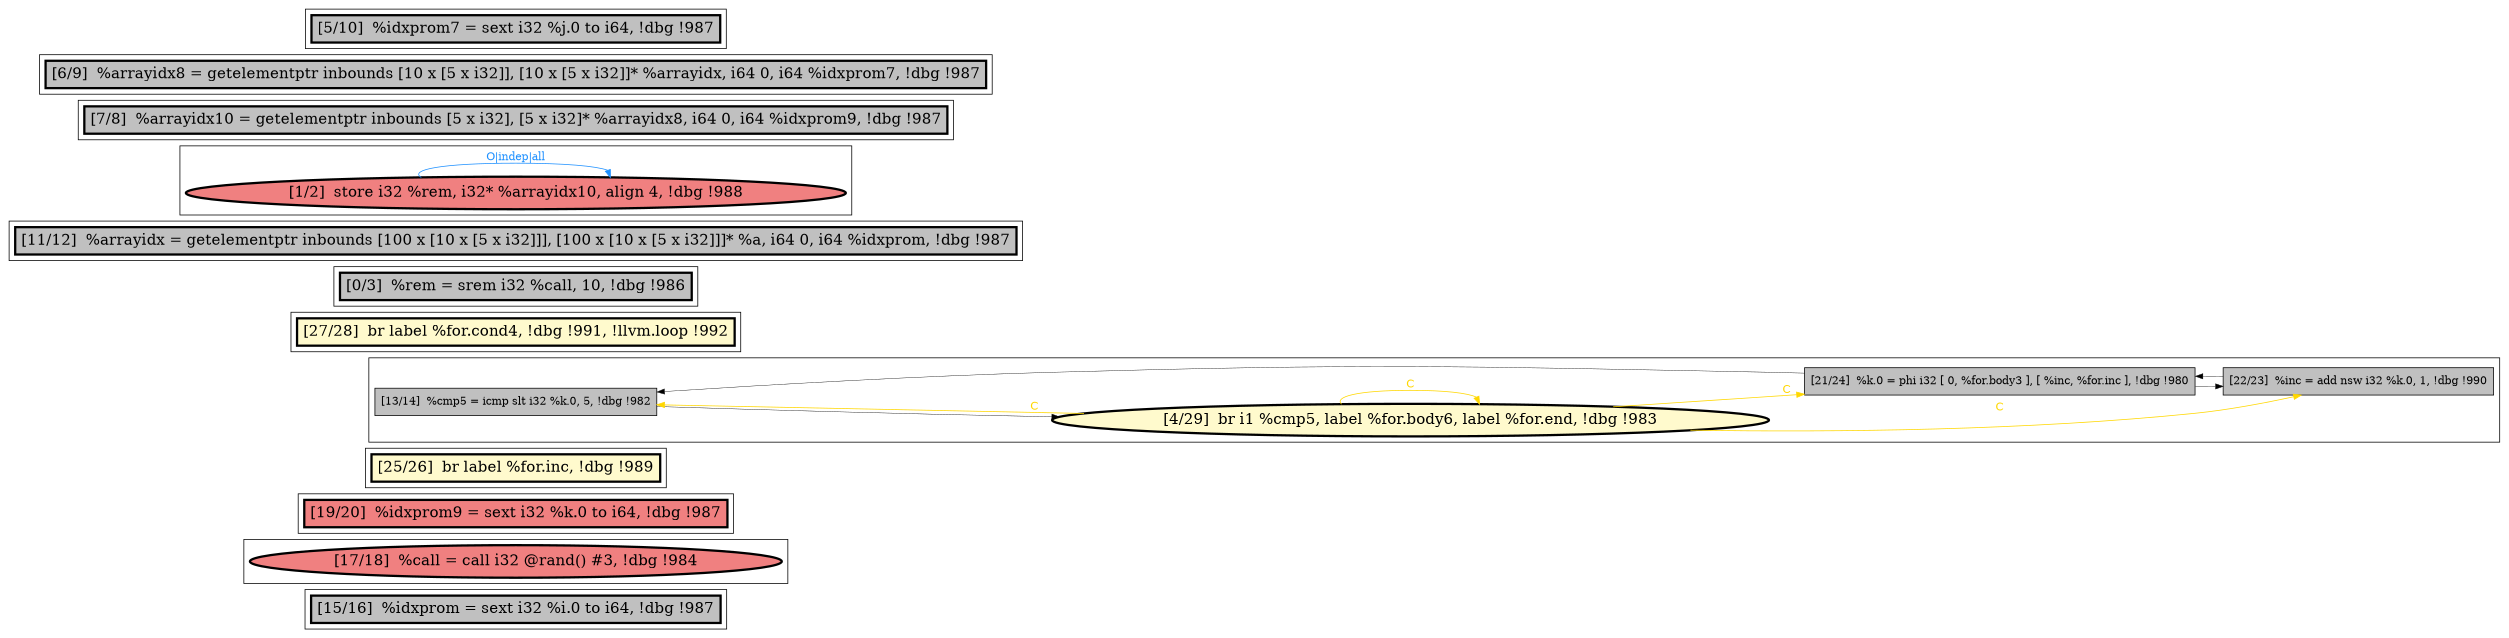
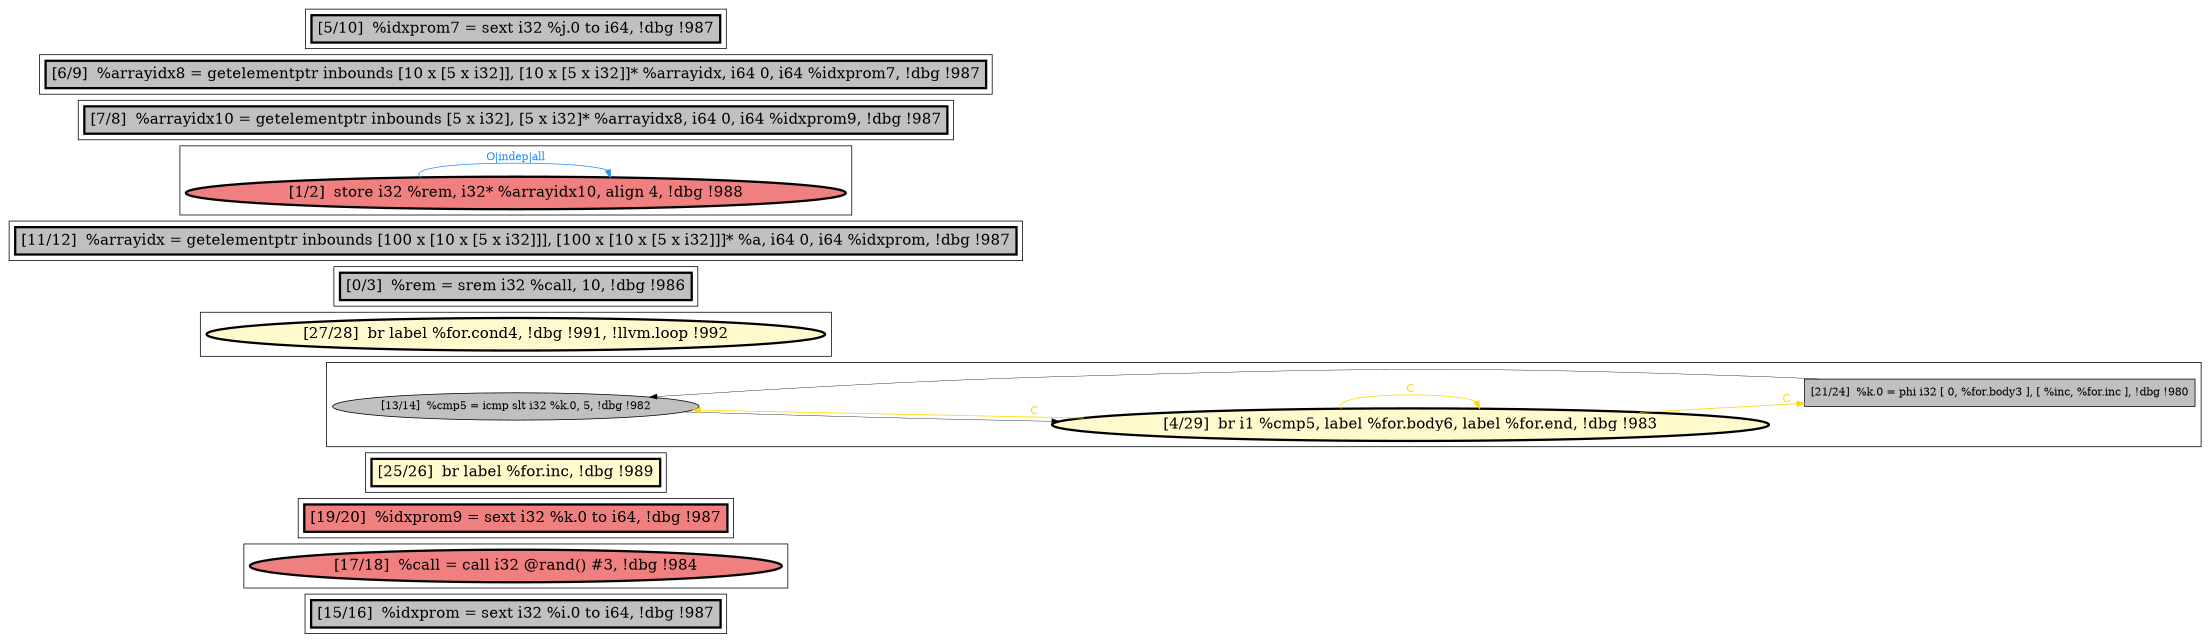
(516, 332) -> (516, 334)
(2358, 381) -> none
(516, 402) -> (516, 406)
